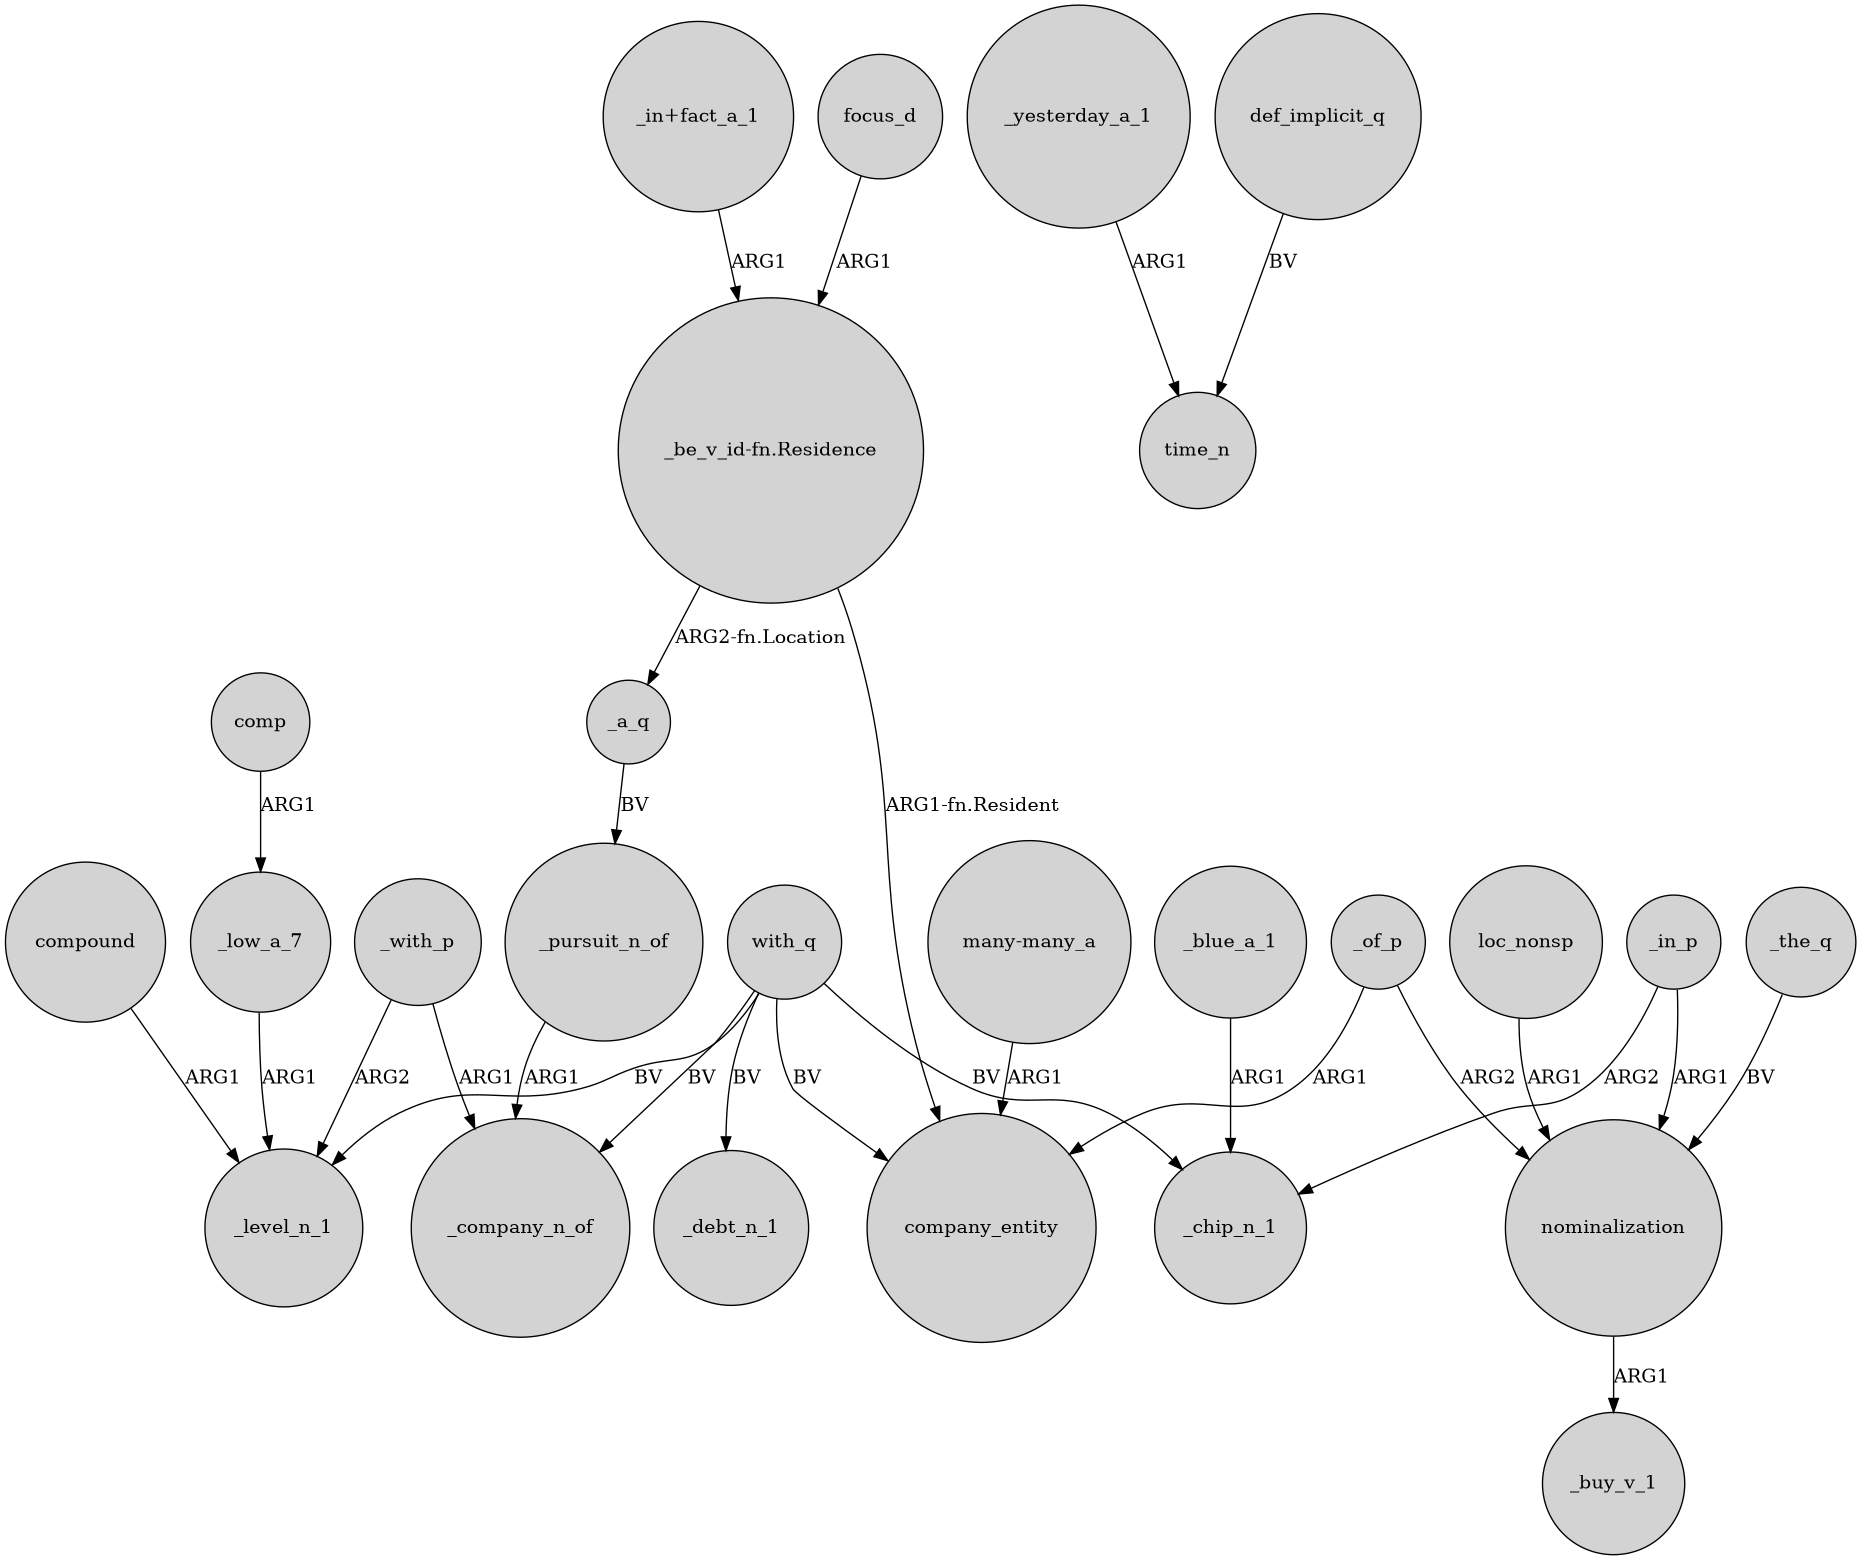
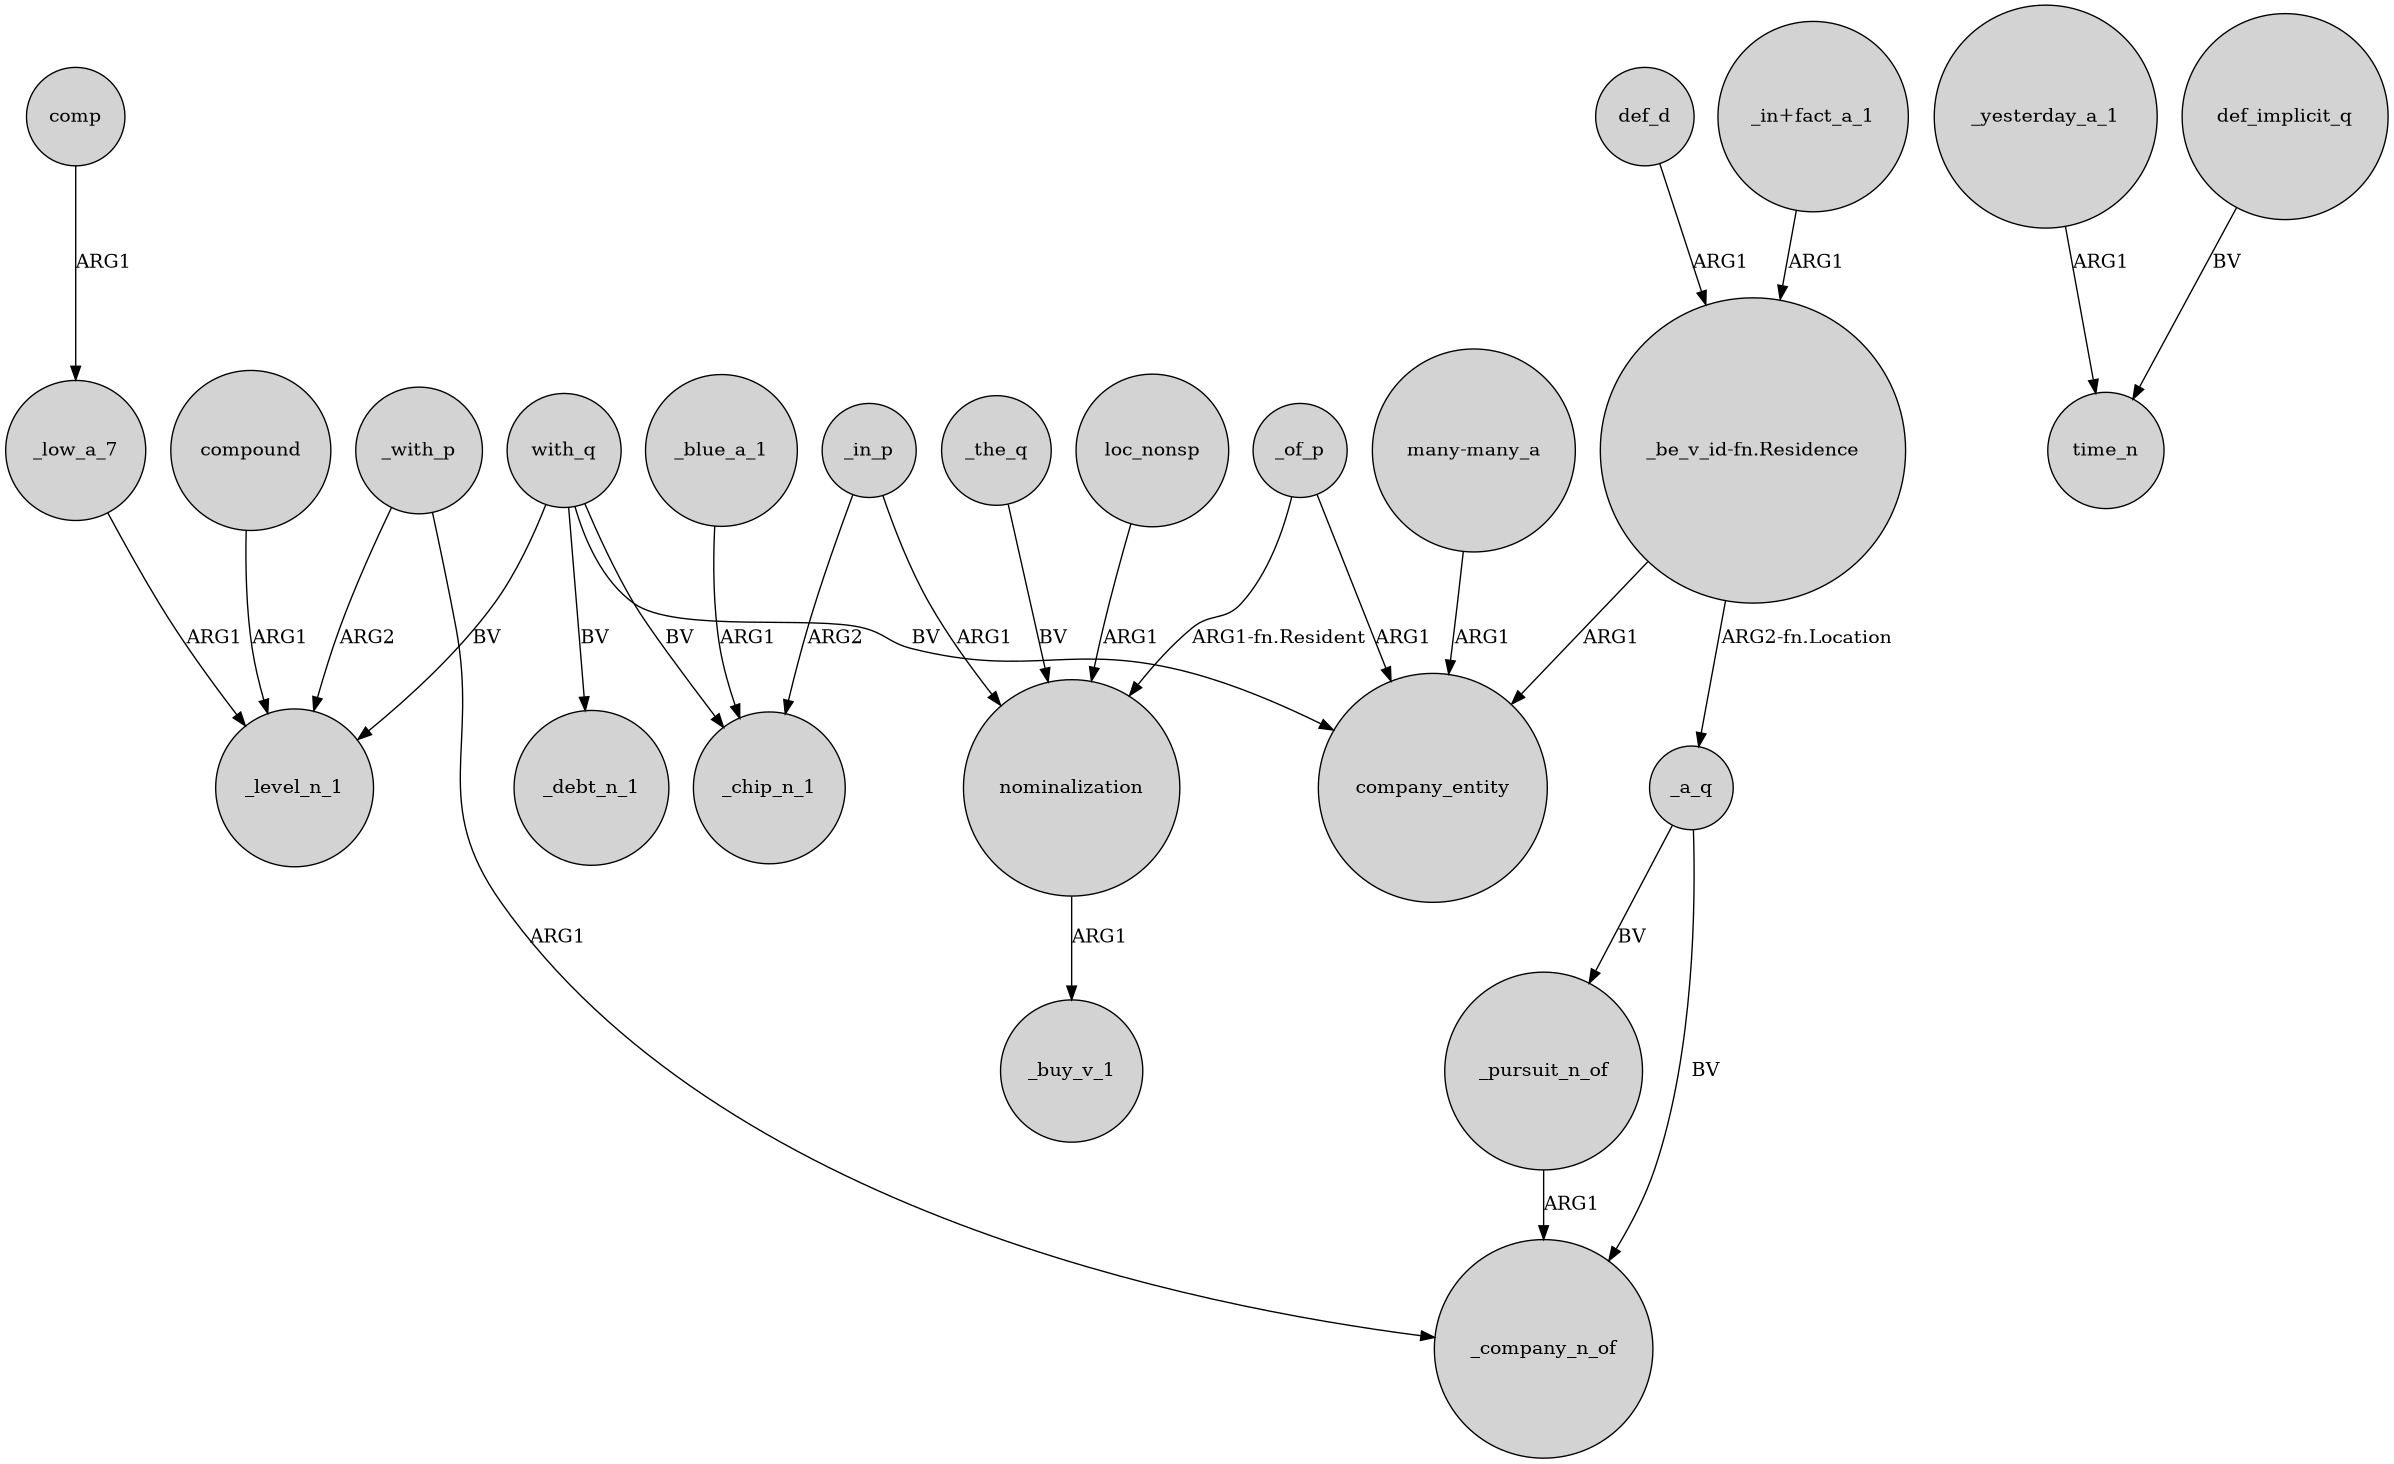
(880, 117) -> (1645, 117)
(973, 806) -> (1611, 638)
(686, 1070) -> (1683, 1045)
(1488, 1078) -> (1279, 638)
